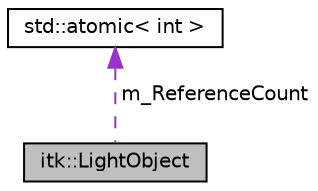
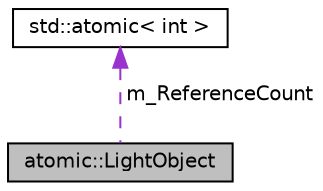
(115, 162) -> (120, 162)
